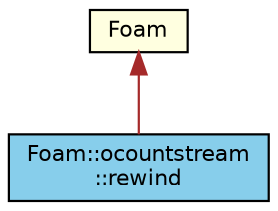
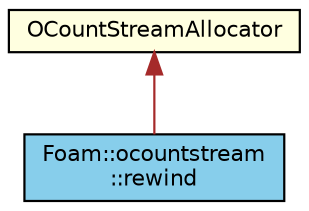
(139, 31) -> (154, 31)
